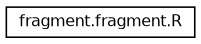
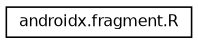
(101, 22) -> (99, 22)
